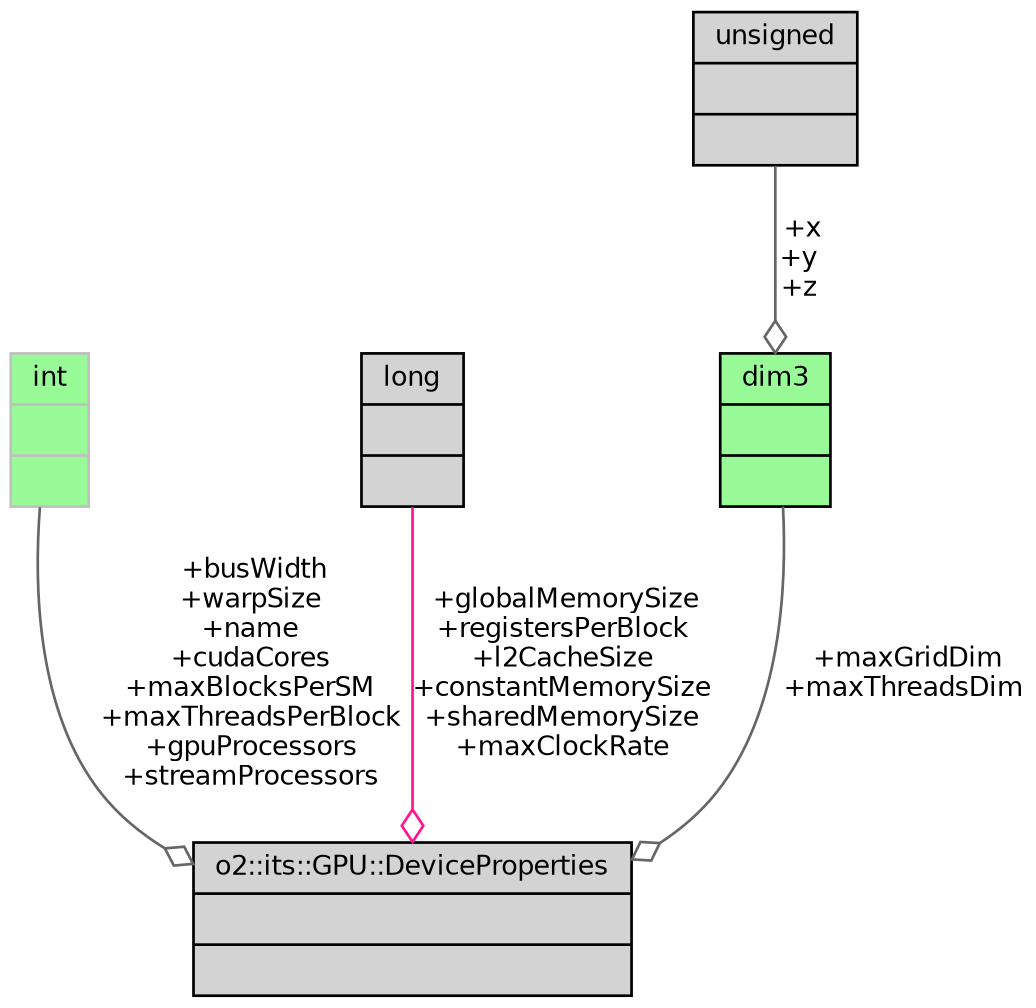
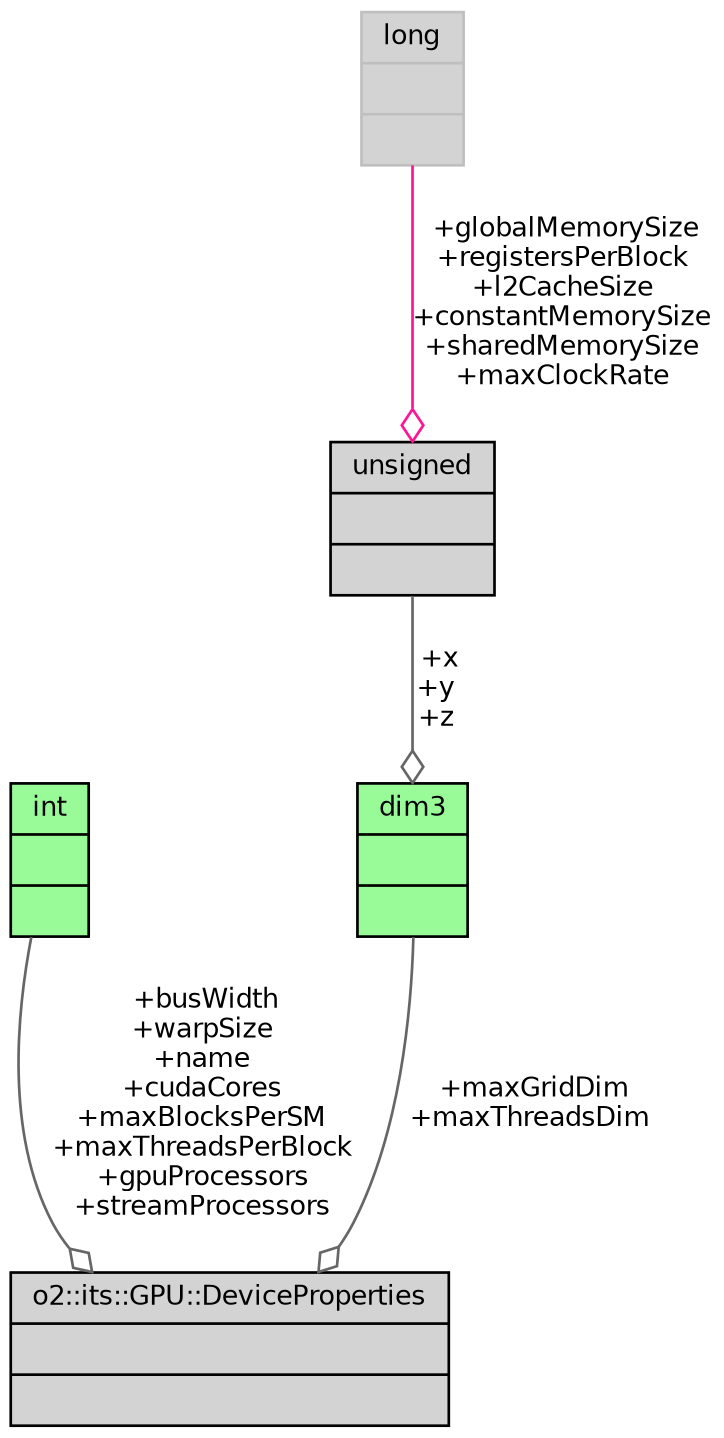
(50, 430) -> (50, 860)
(413, 430) -> (413, 89)
(413, 658) -> (413, 287)
